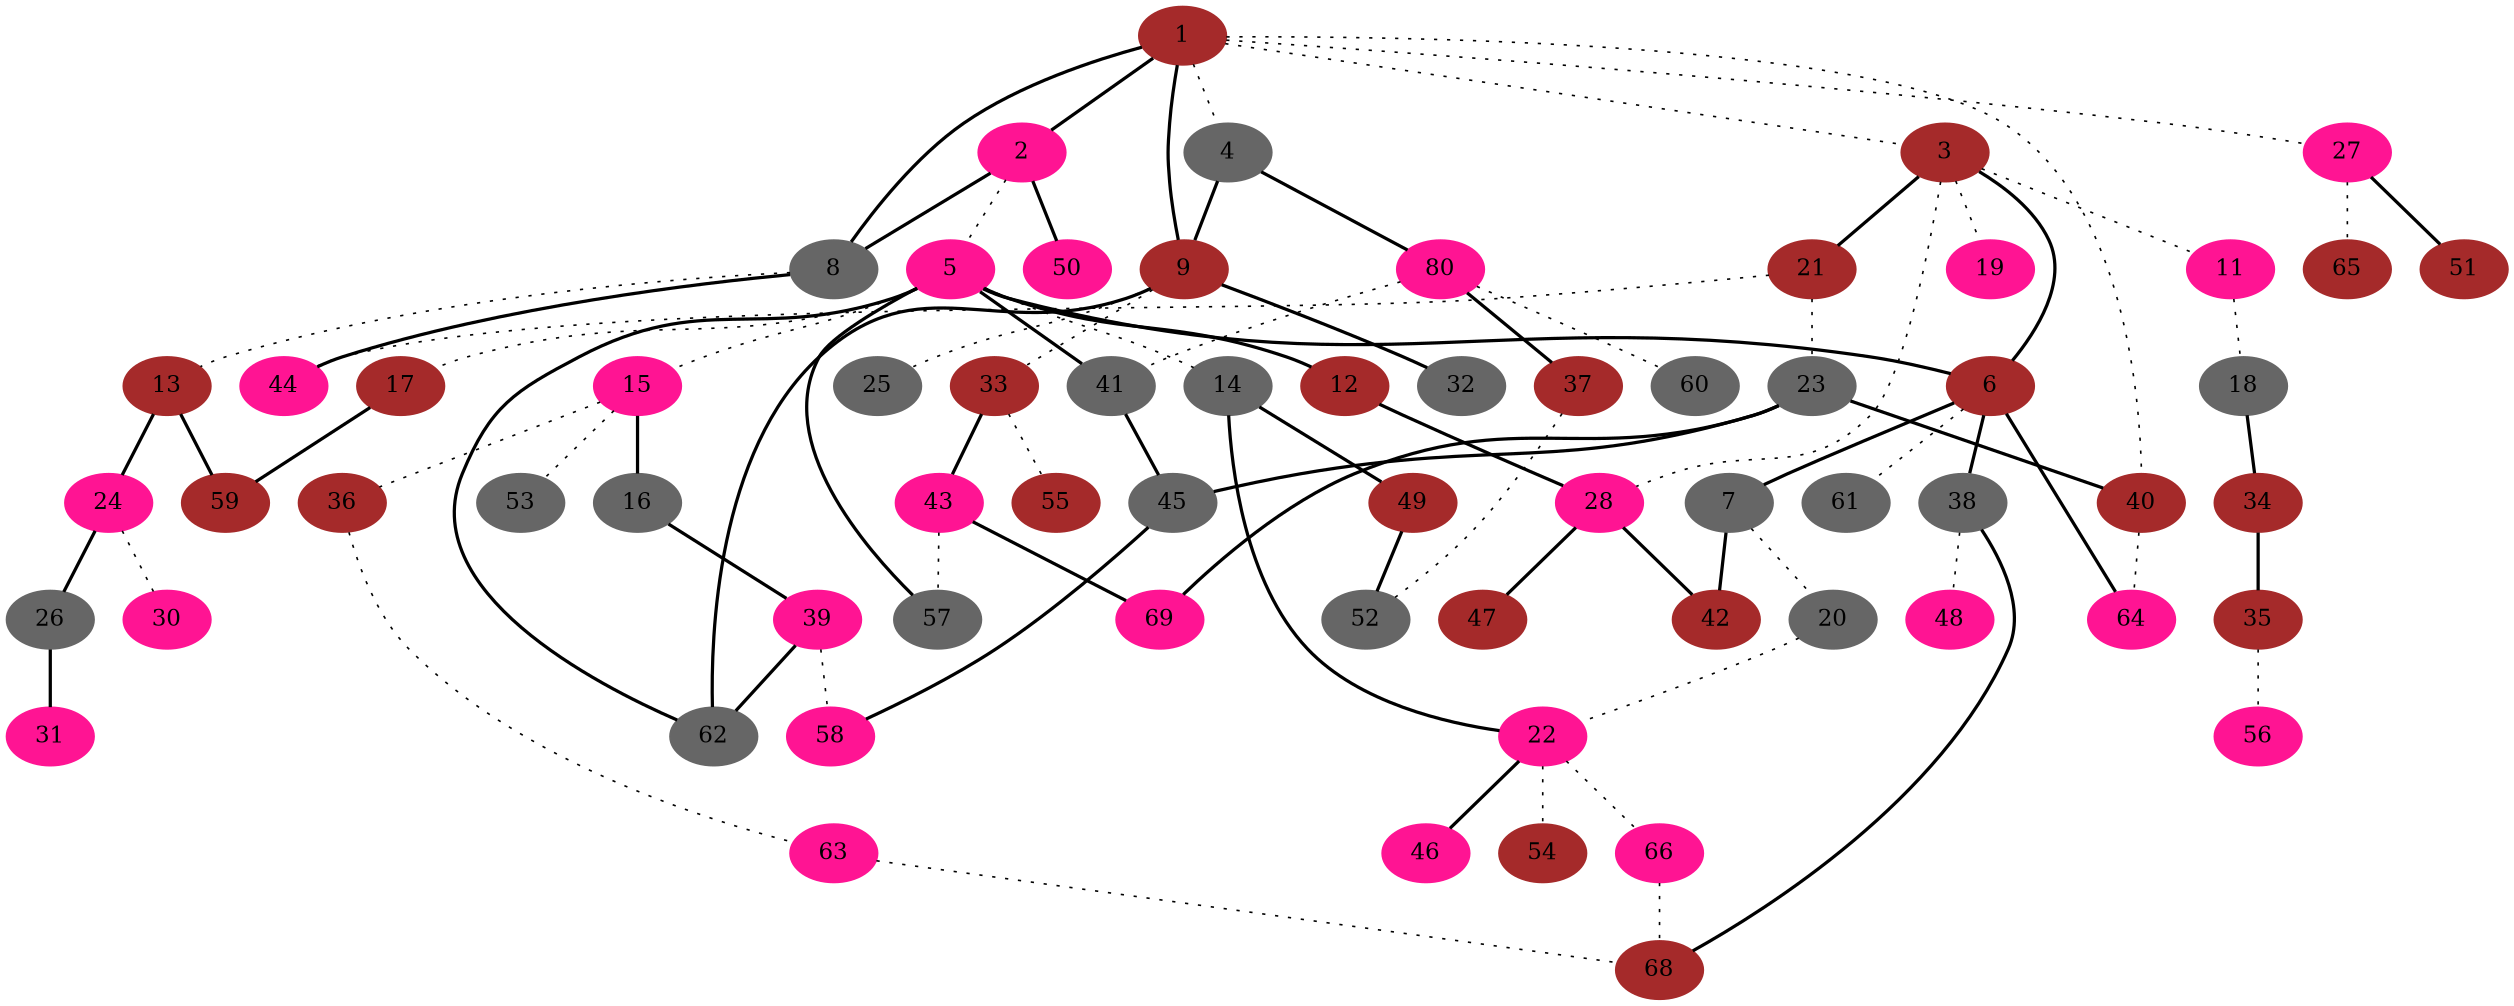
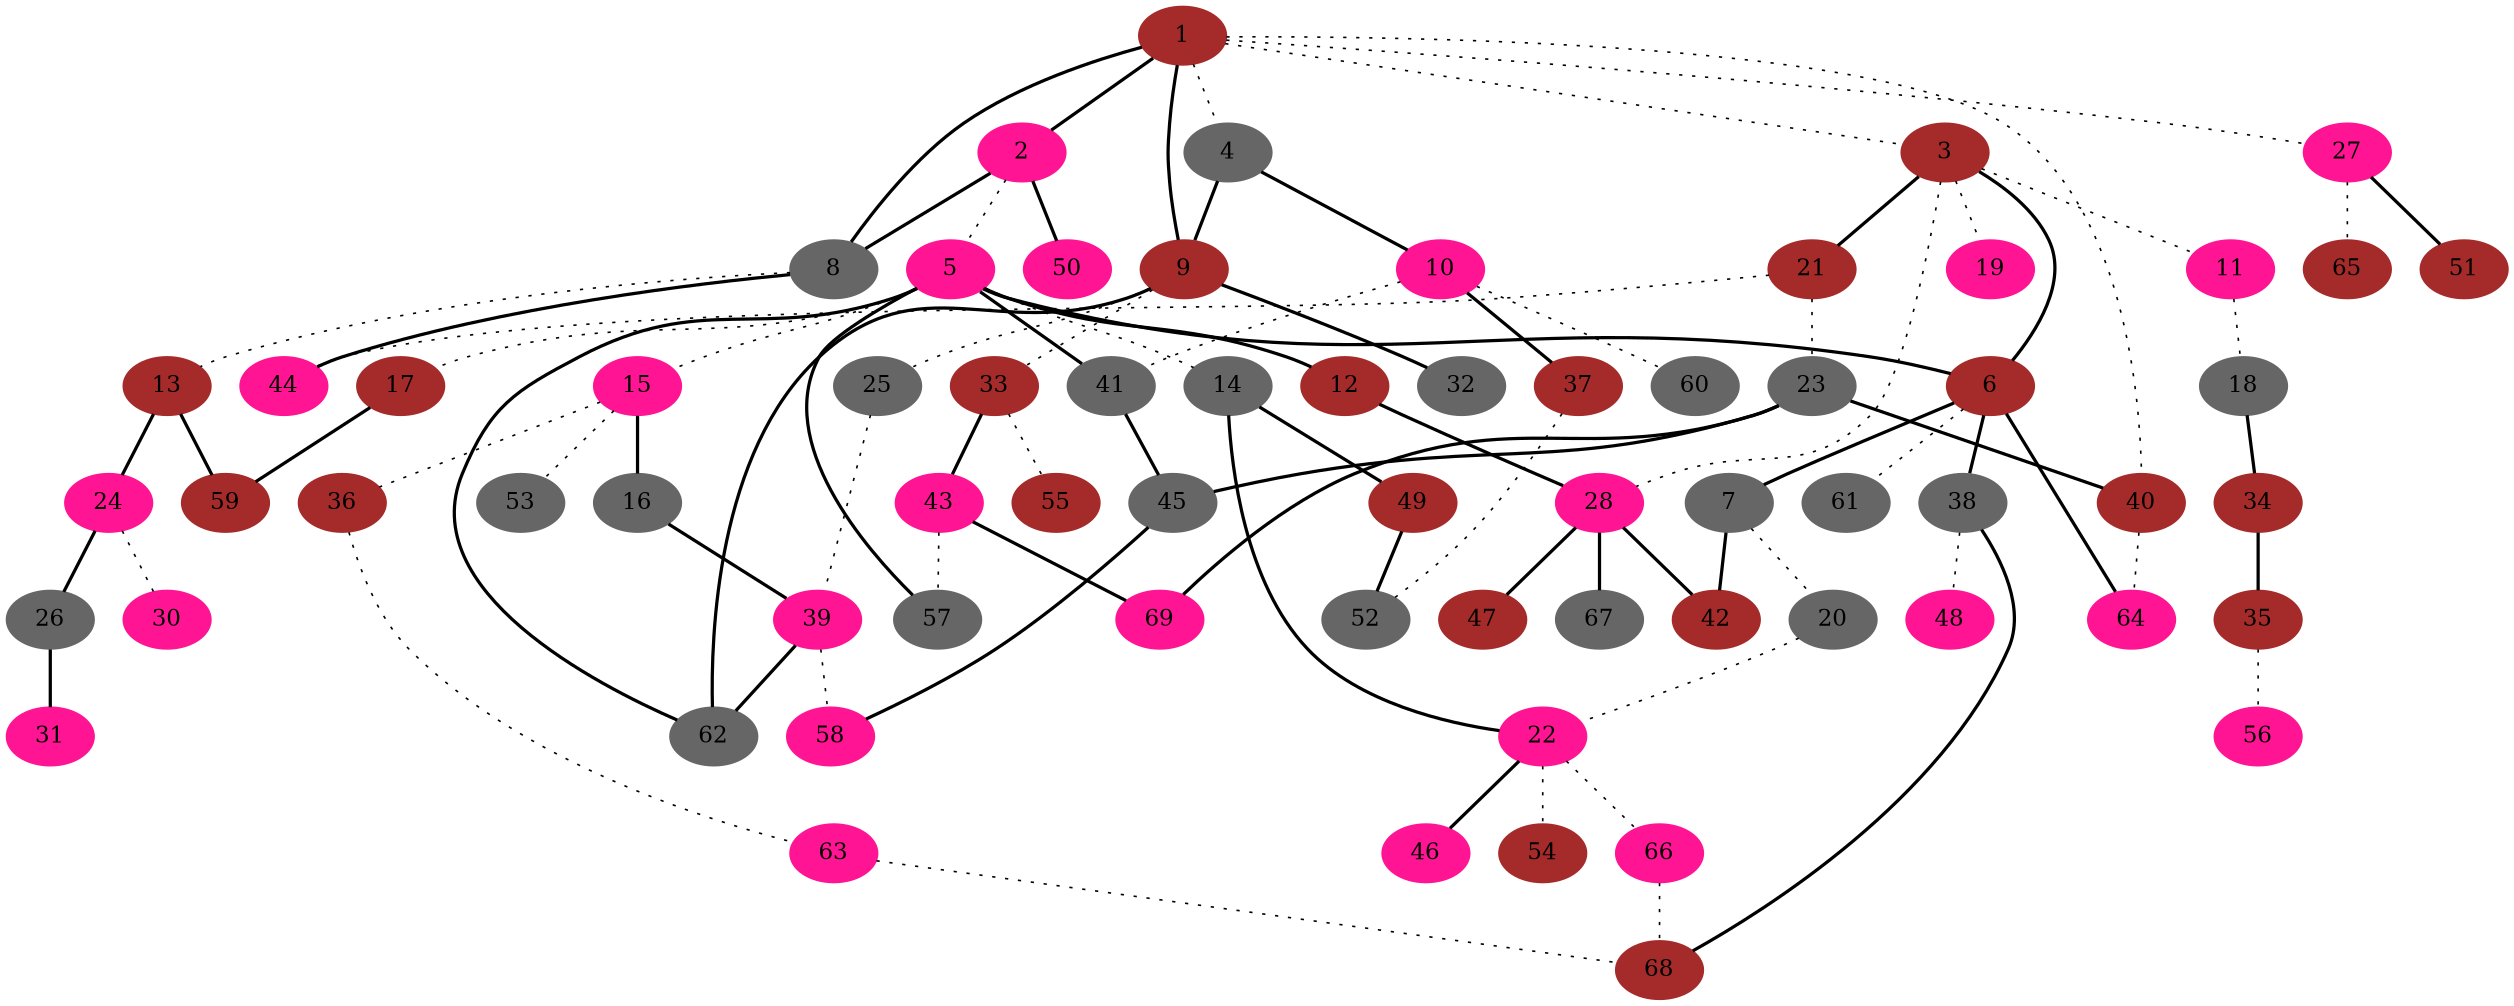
(1441, 269) -> (1441, 269)
none -> (849, 499)
none -> (1600, 620)
